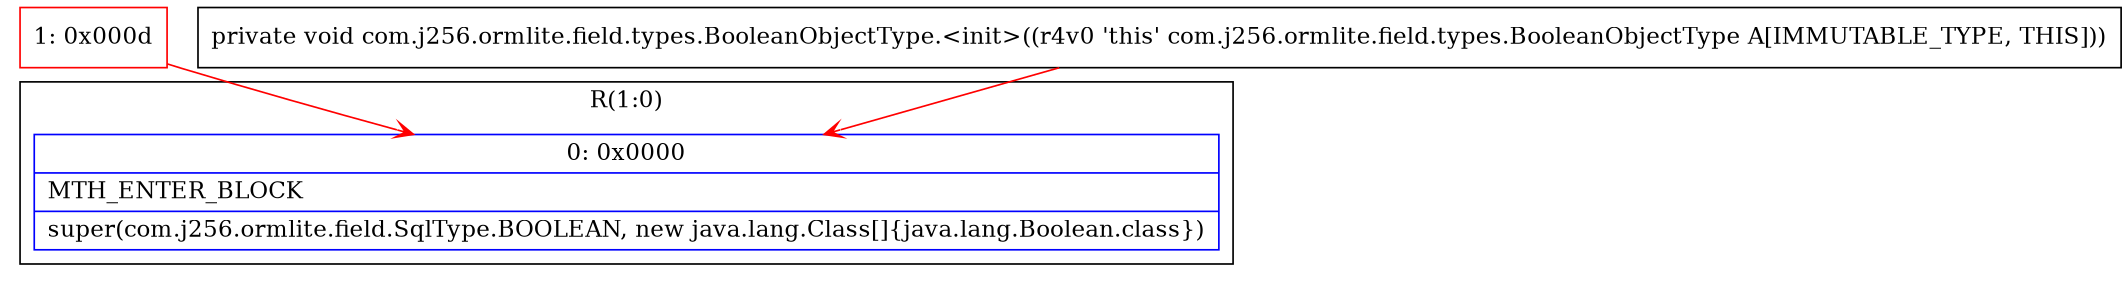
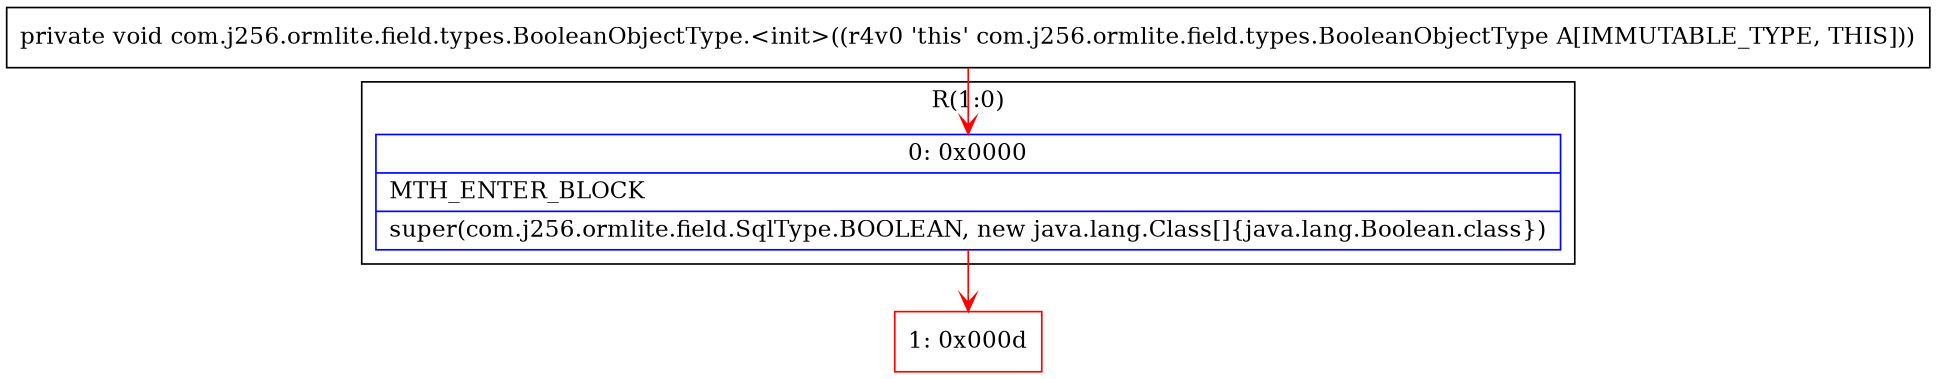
(282, 98) -> (968, 274)
